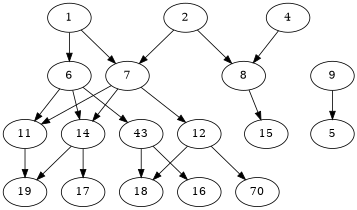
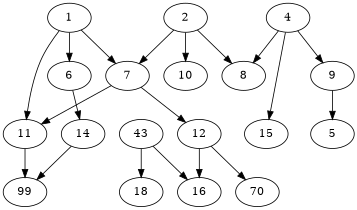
none -> (308, 44)
none -> (186, 76)
(108, 101) -> none
(253, 101) -> (278, 72)
(50, 102) -> (37, 69)
(101, 102) -> none
(174, 159) -> (199, 159)
(25, 192) -> (25, 192)
(83, 192) -> none
